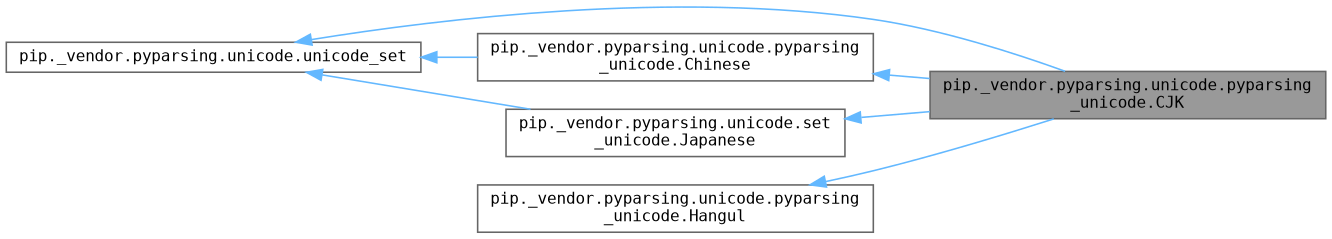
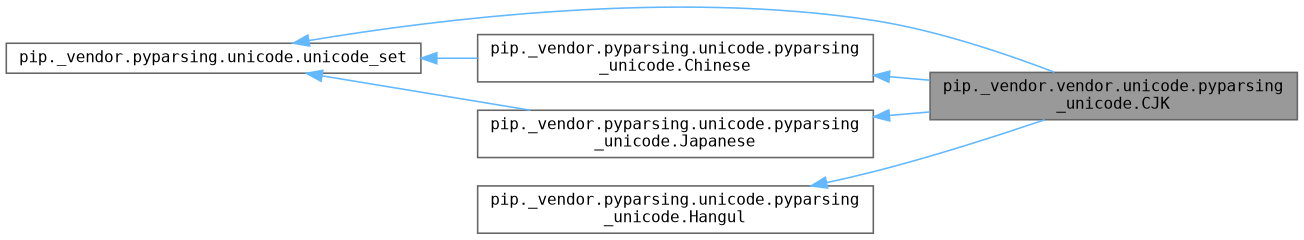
(1128, 95) -> (1114, 96)
(675, 133) -> (675, 134)
